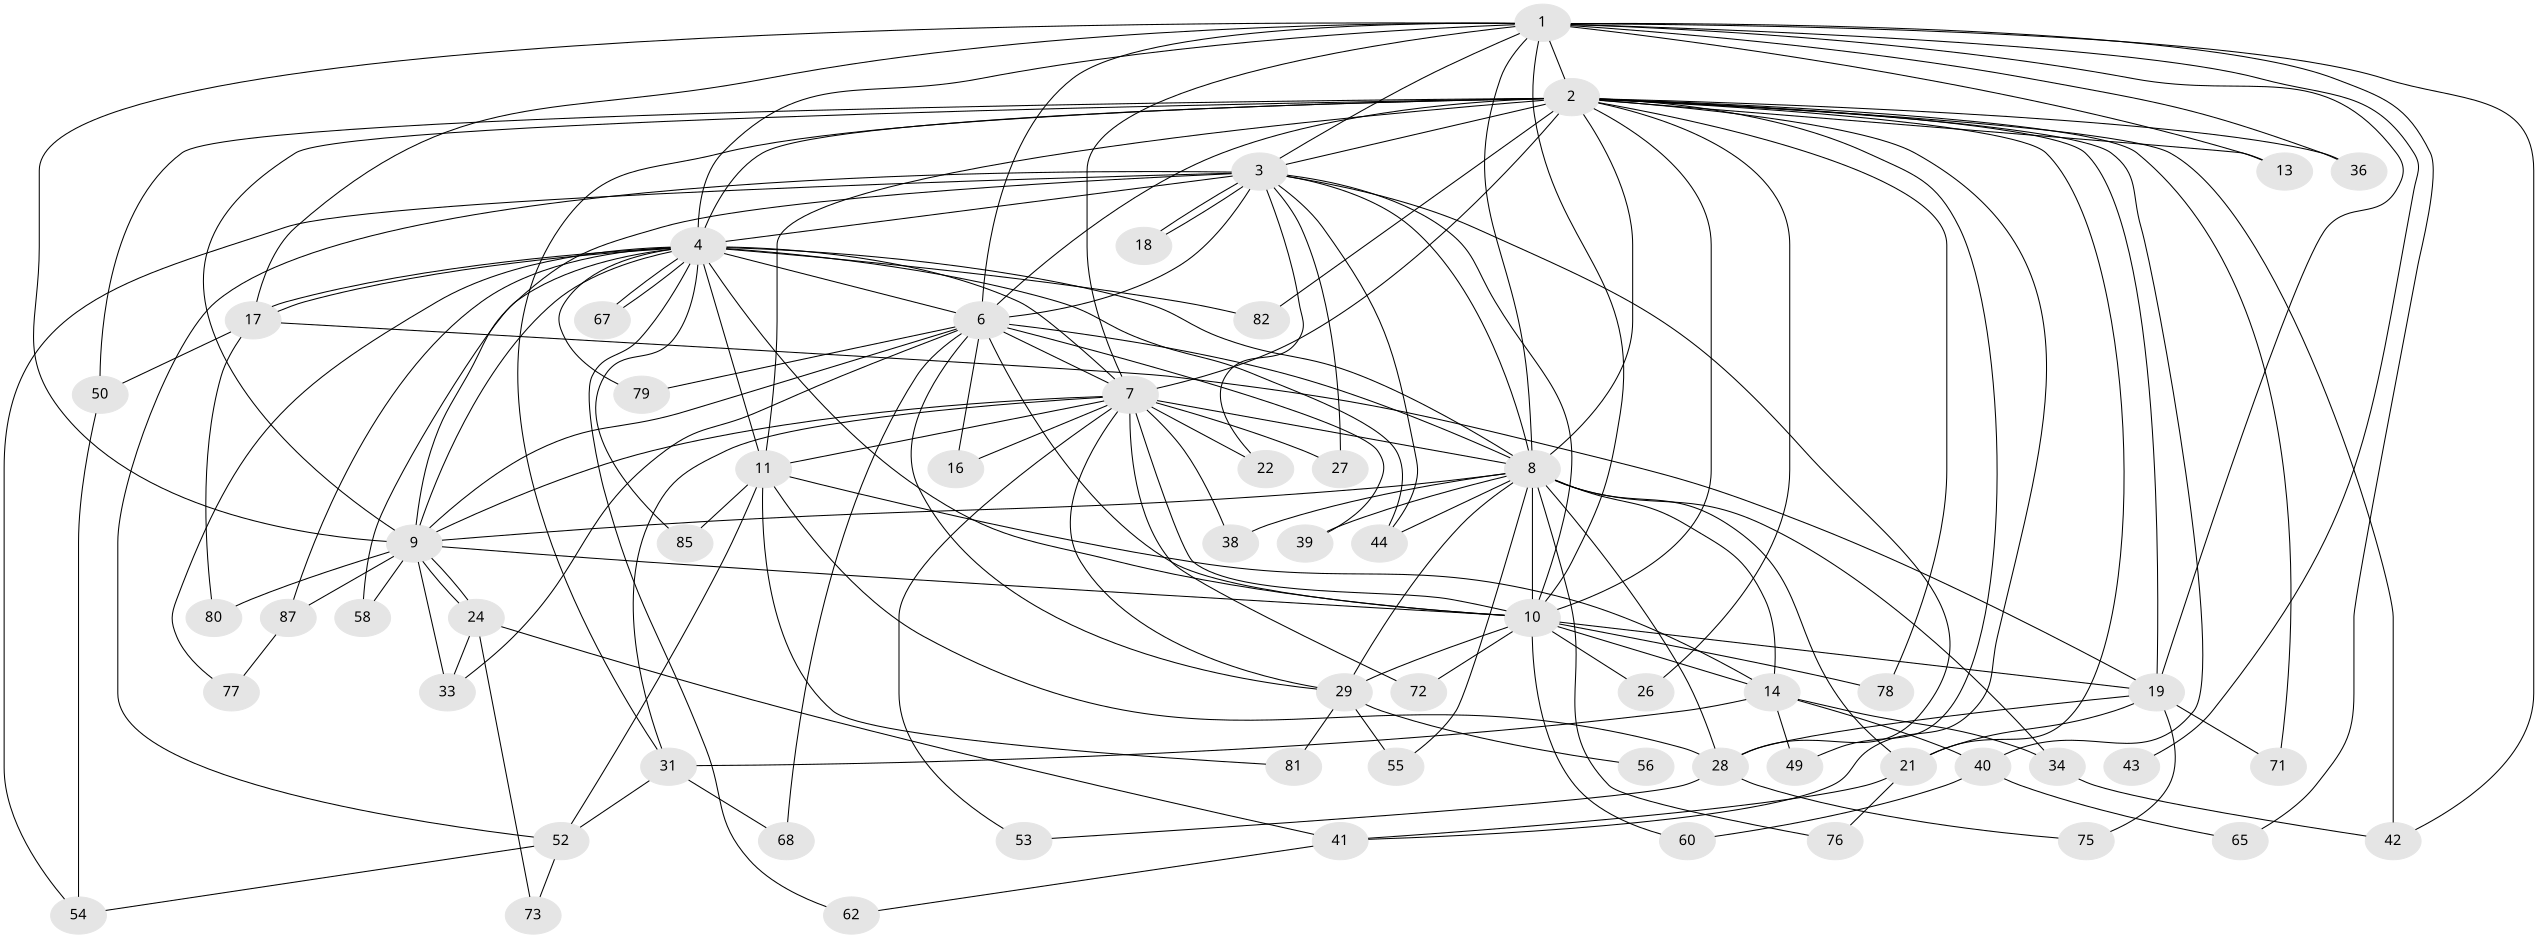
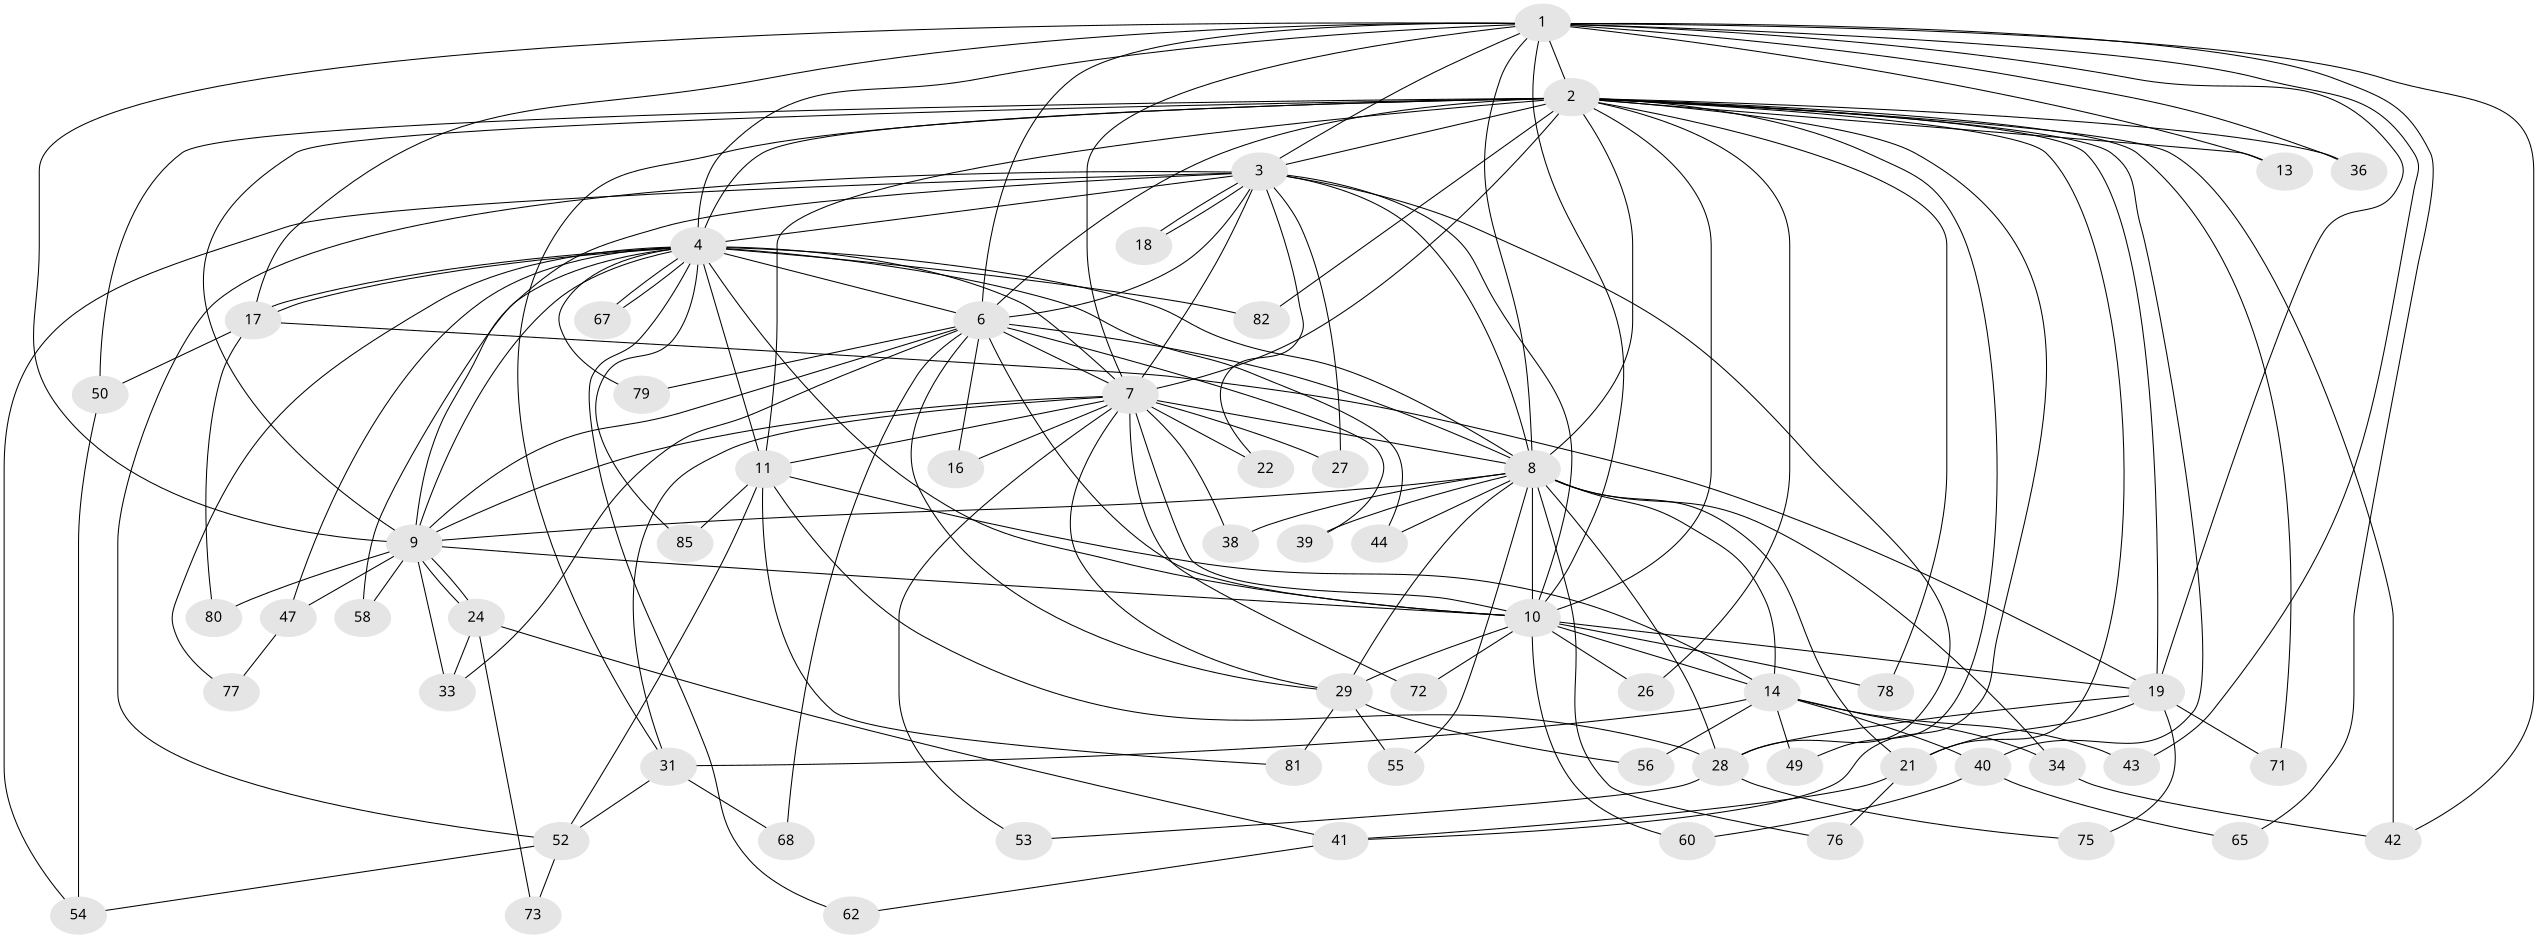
(1388, 343) -> (1202, 286)
(288, 618) -> (288, 618)
none -> (1971, 725)
none -> (1715, 726)
